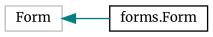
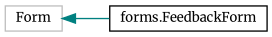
(159, 19) -> (188, 19)
